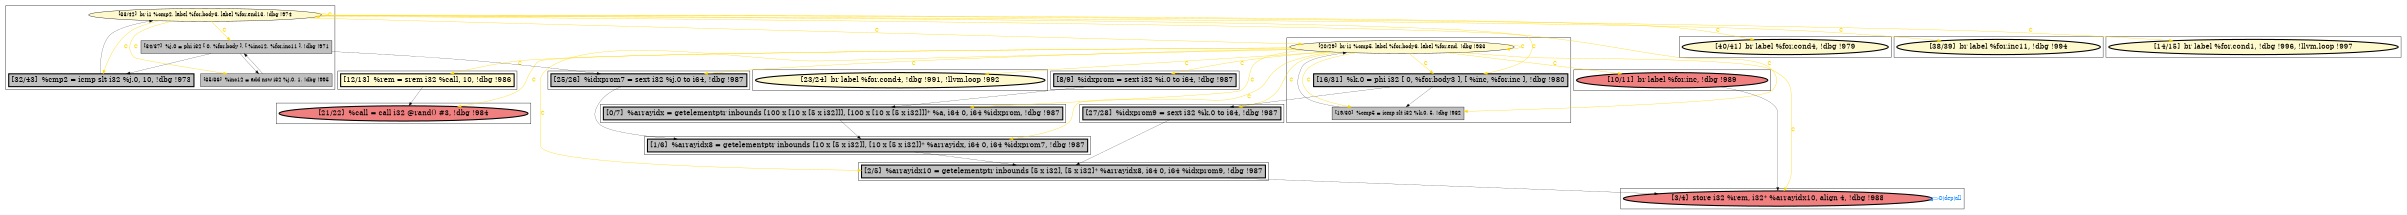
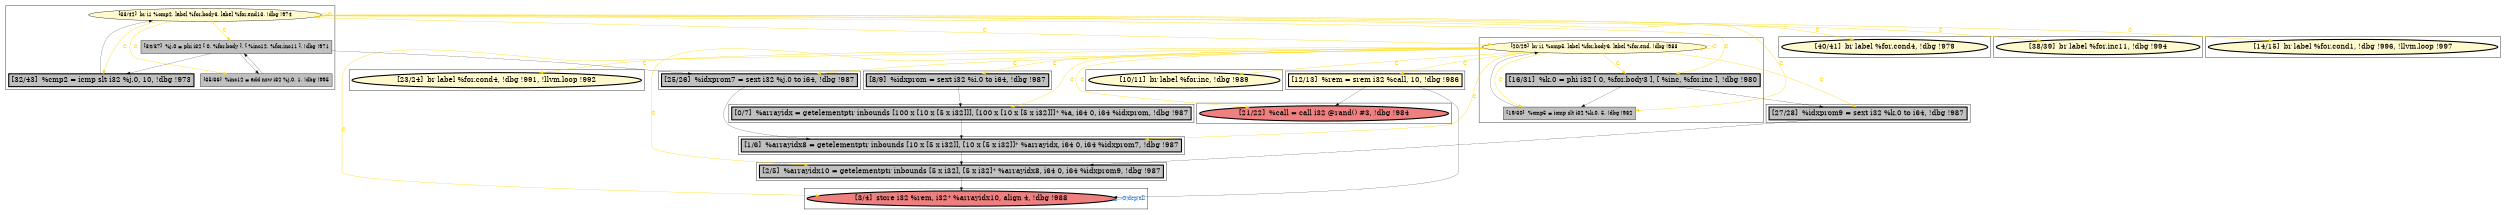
(1672, 80) -> (1184, 80)
(1778, 117) -> (1344, 190)
